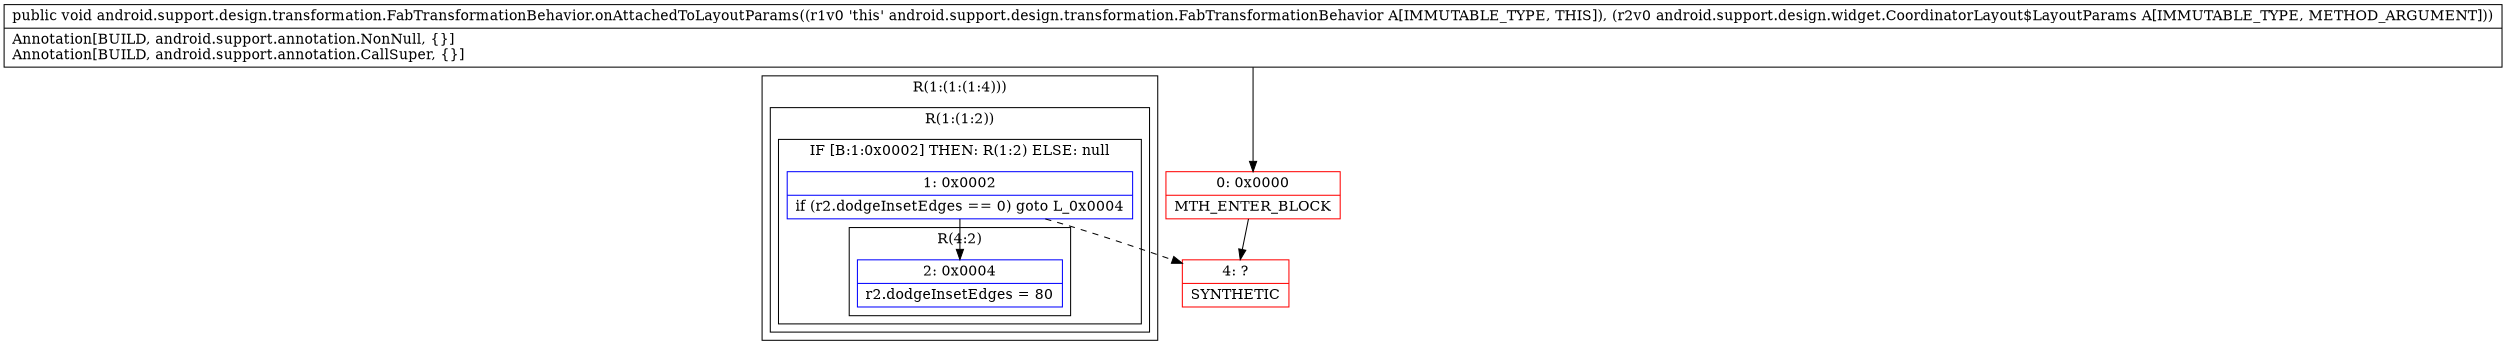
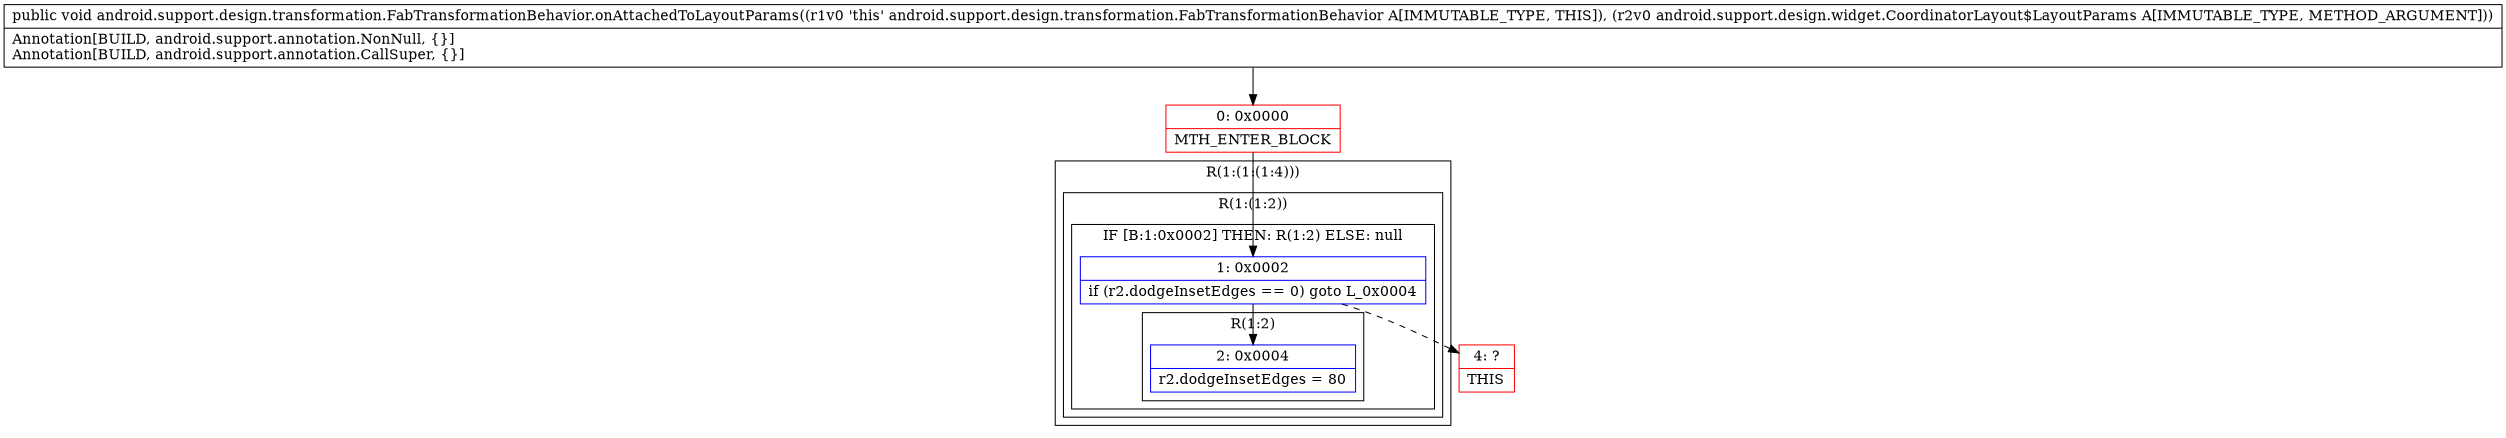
(1245, 234) -> (1253, 199)
(960, 239) -> (1253, 324)
(1236, 295) -> (1486, 380)
